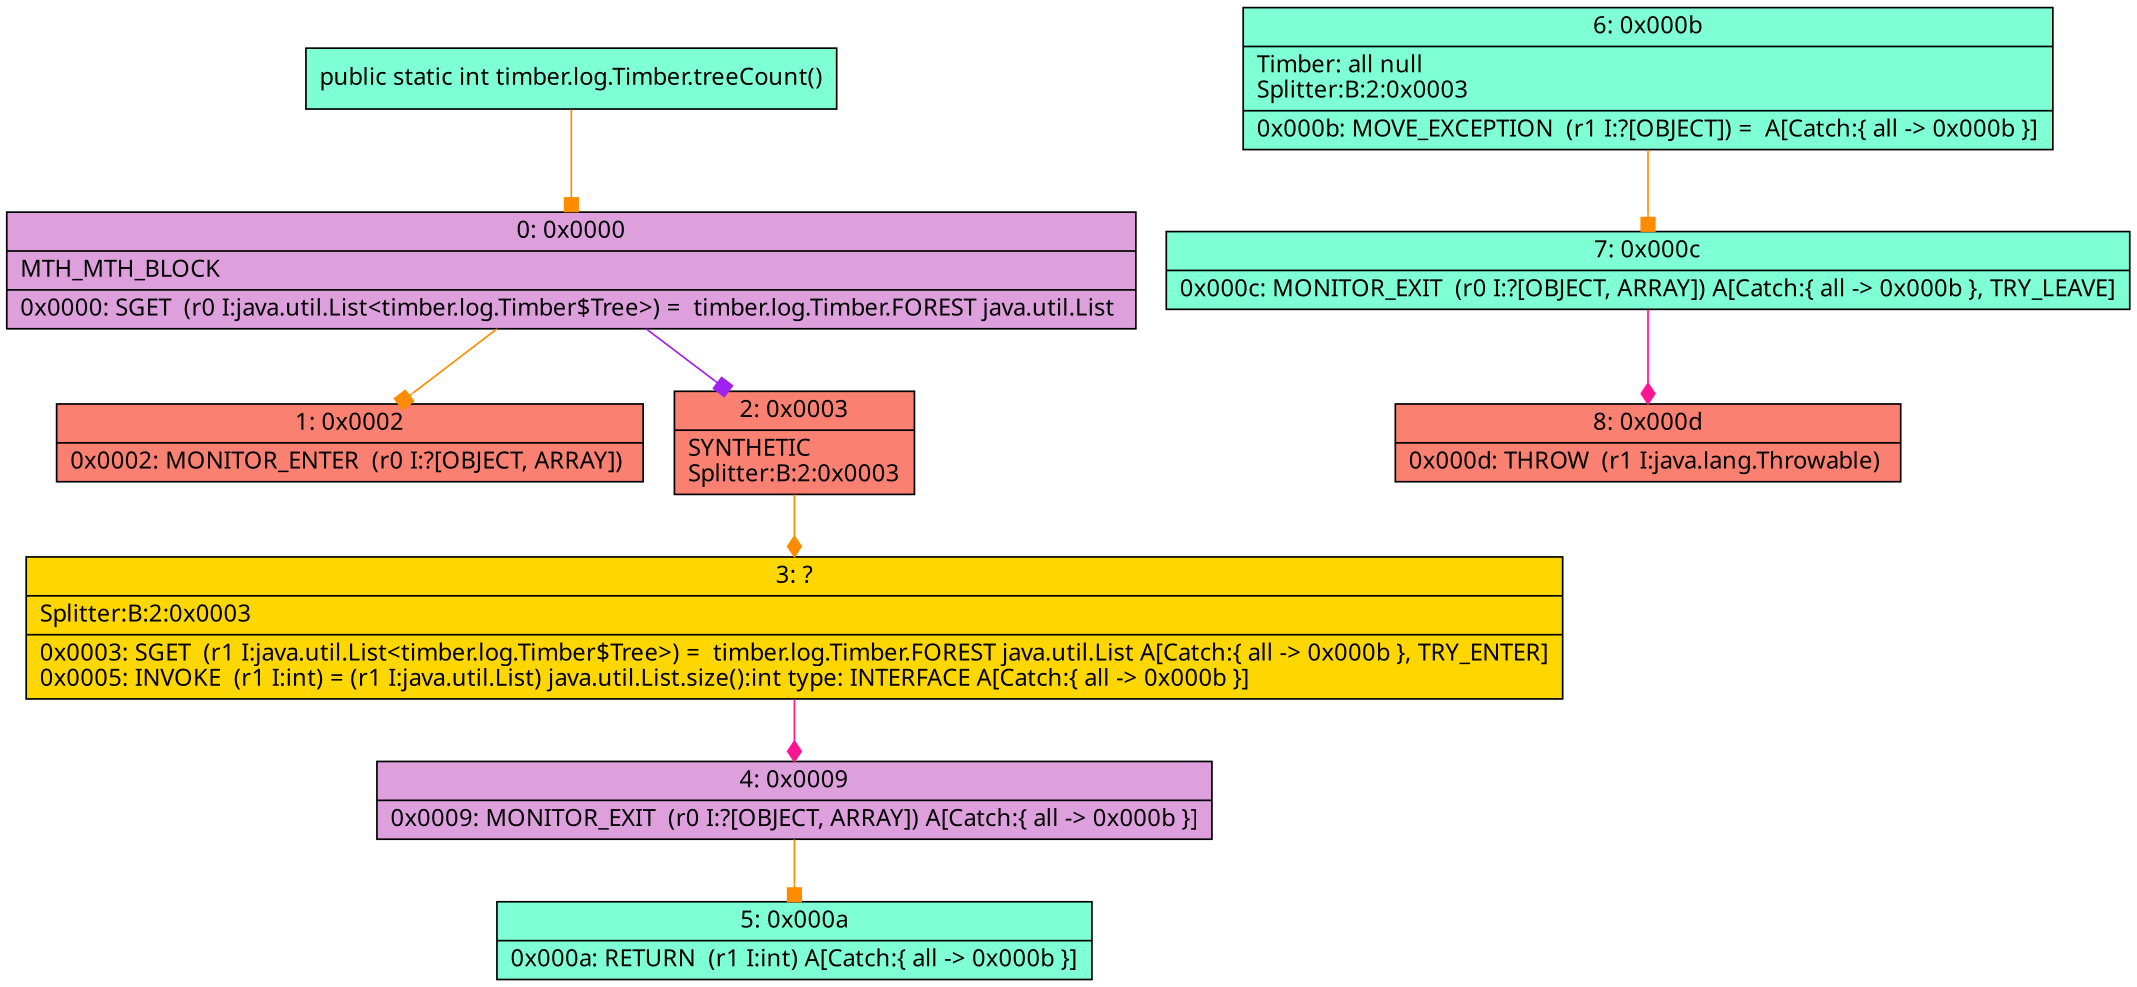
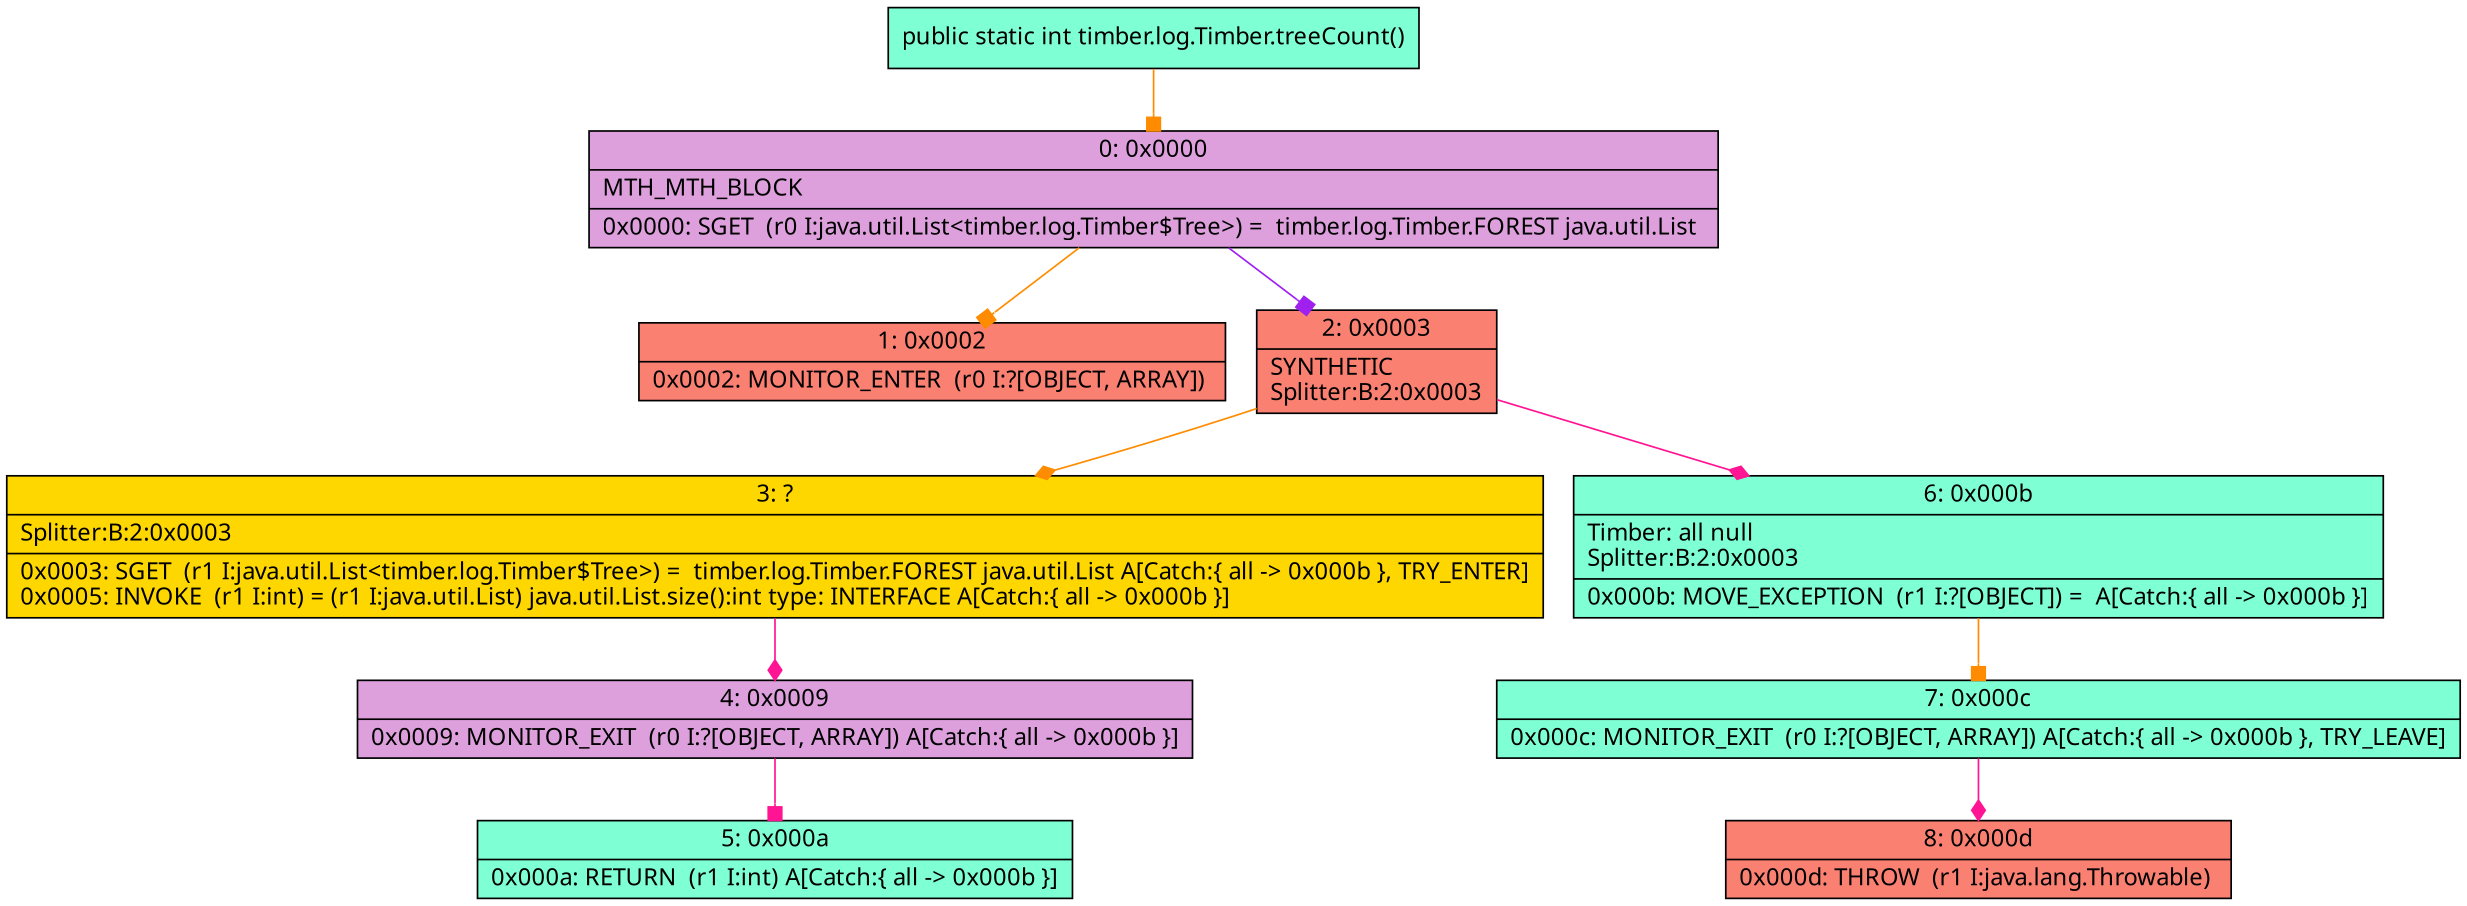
none -> (1613, 435)
(794, 862) -> (775, 781)
